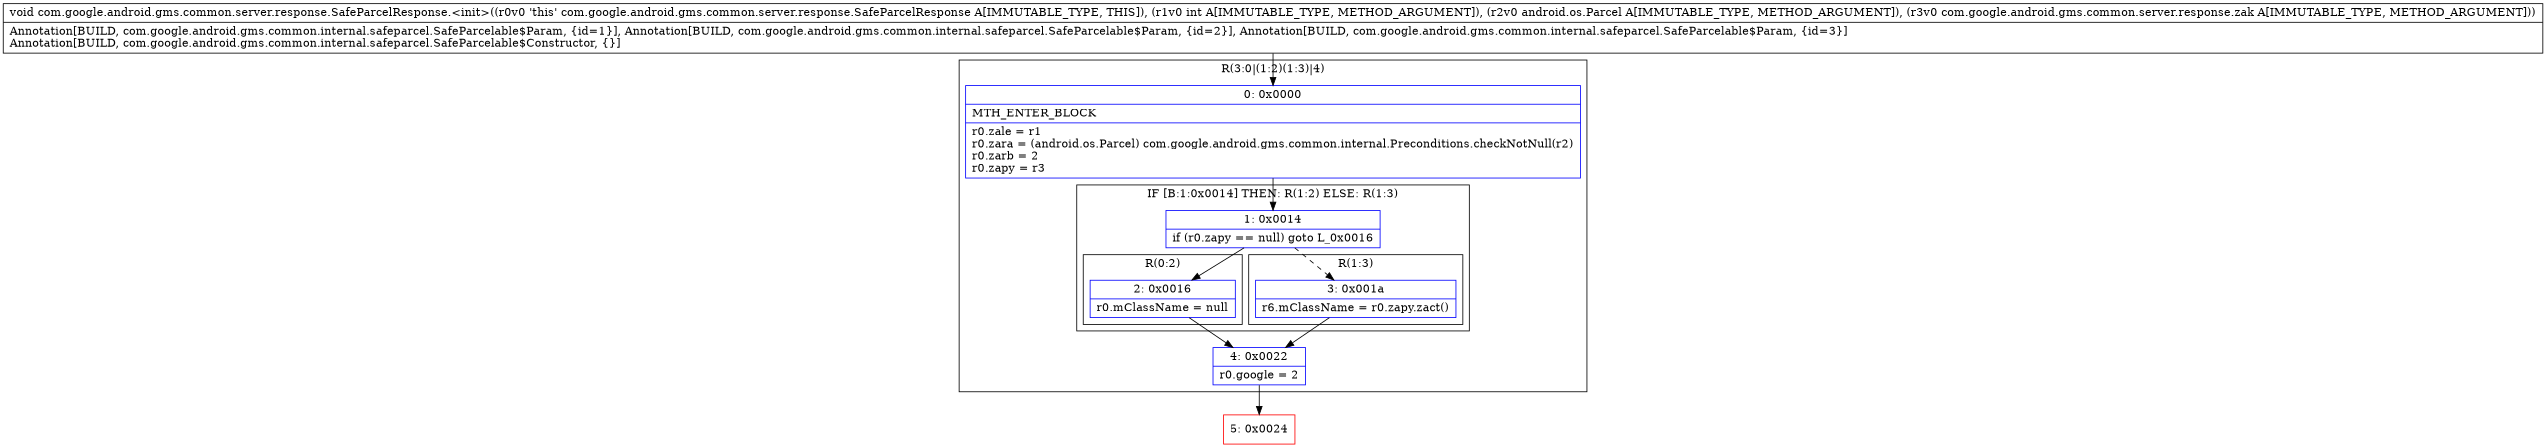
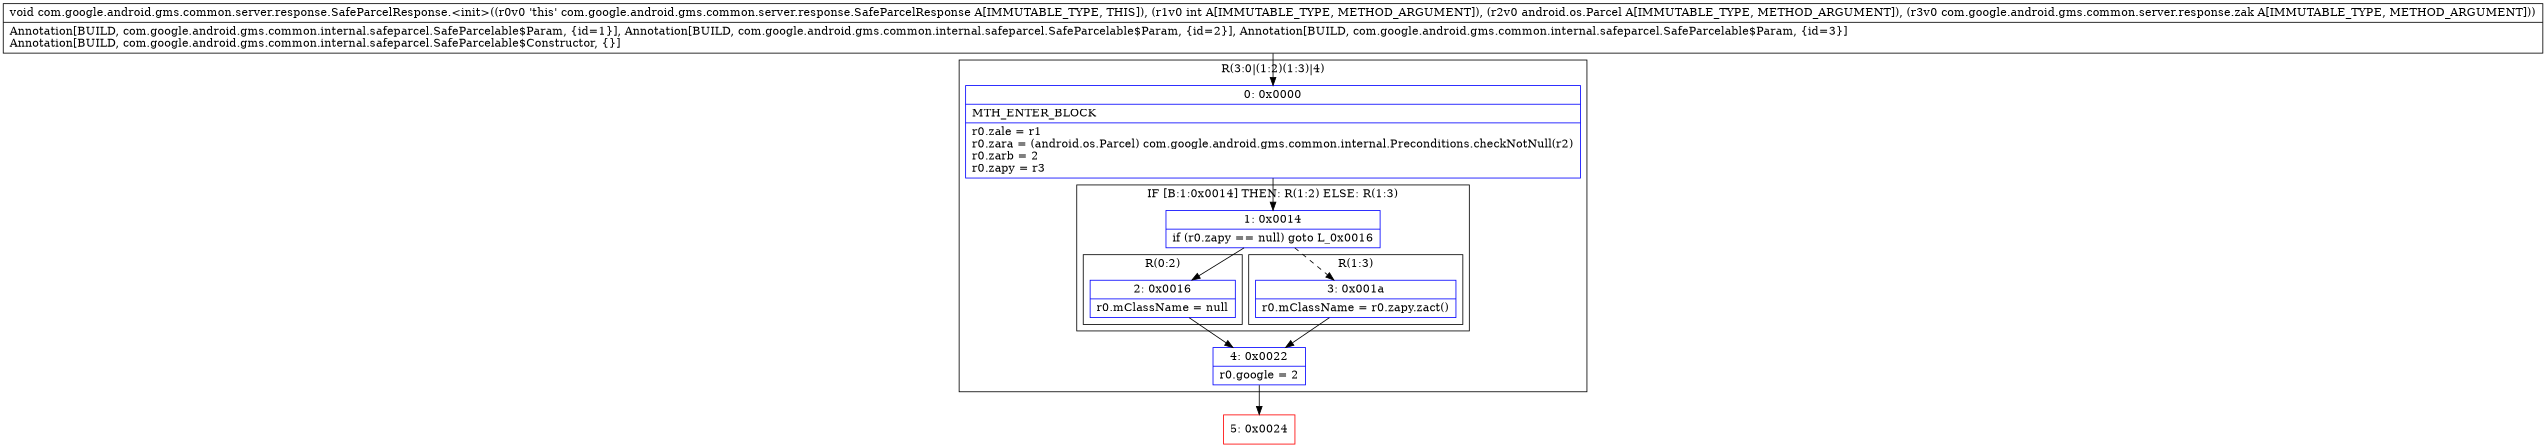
(1356, 308) -> (1356, 308)
